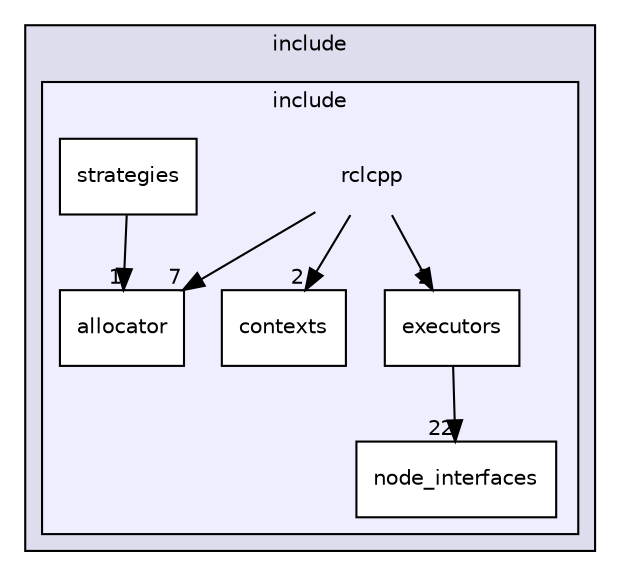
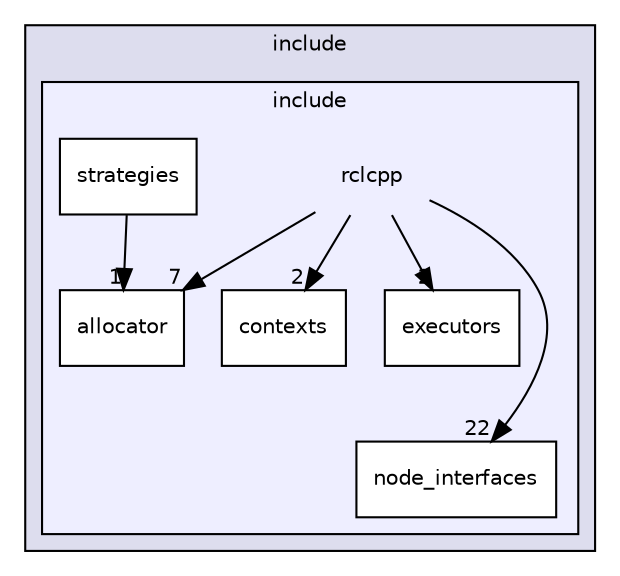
(454, 393) -> (539, 292)
